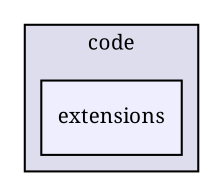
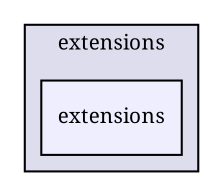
(112, 44) -> (112, 44)
